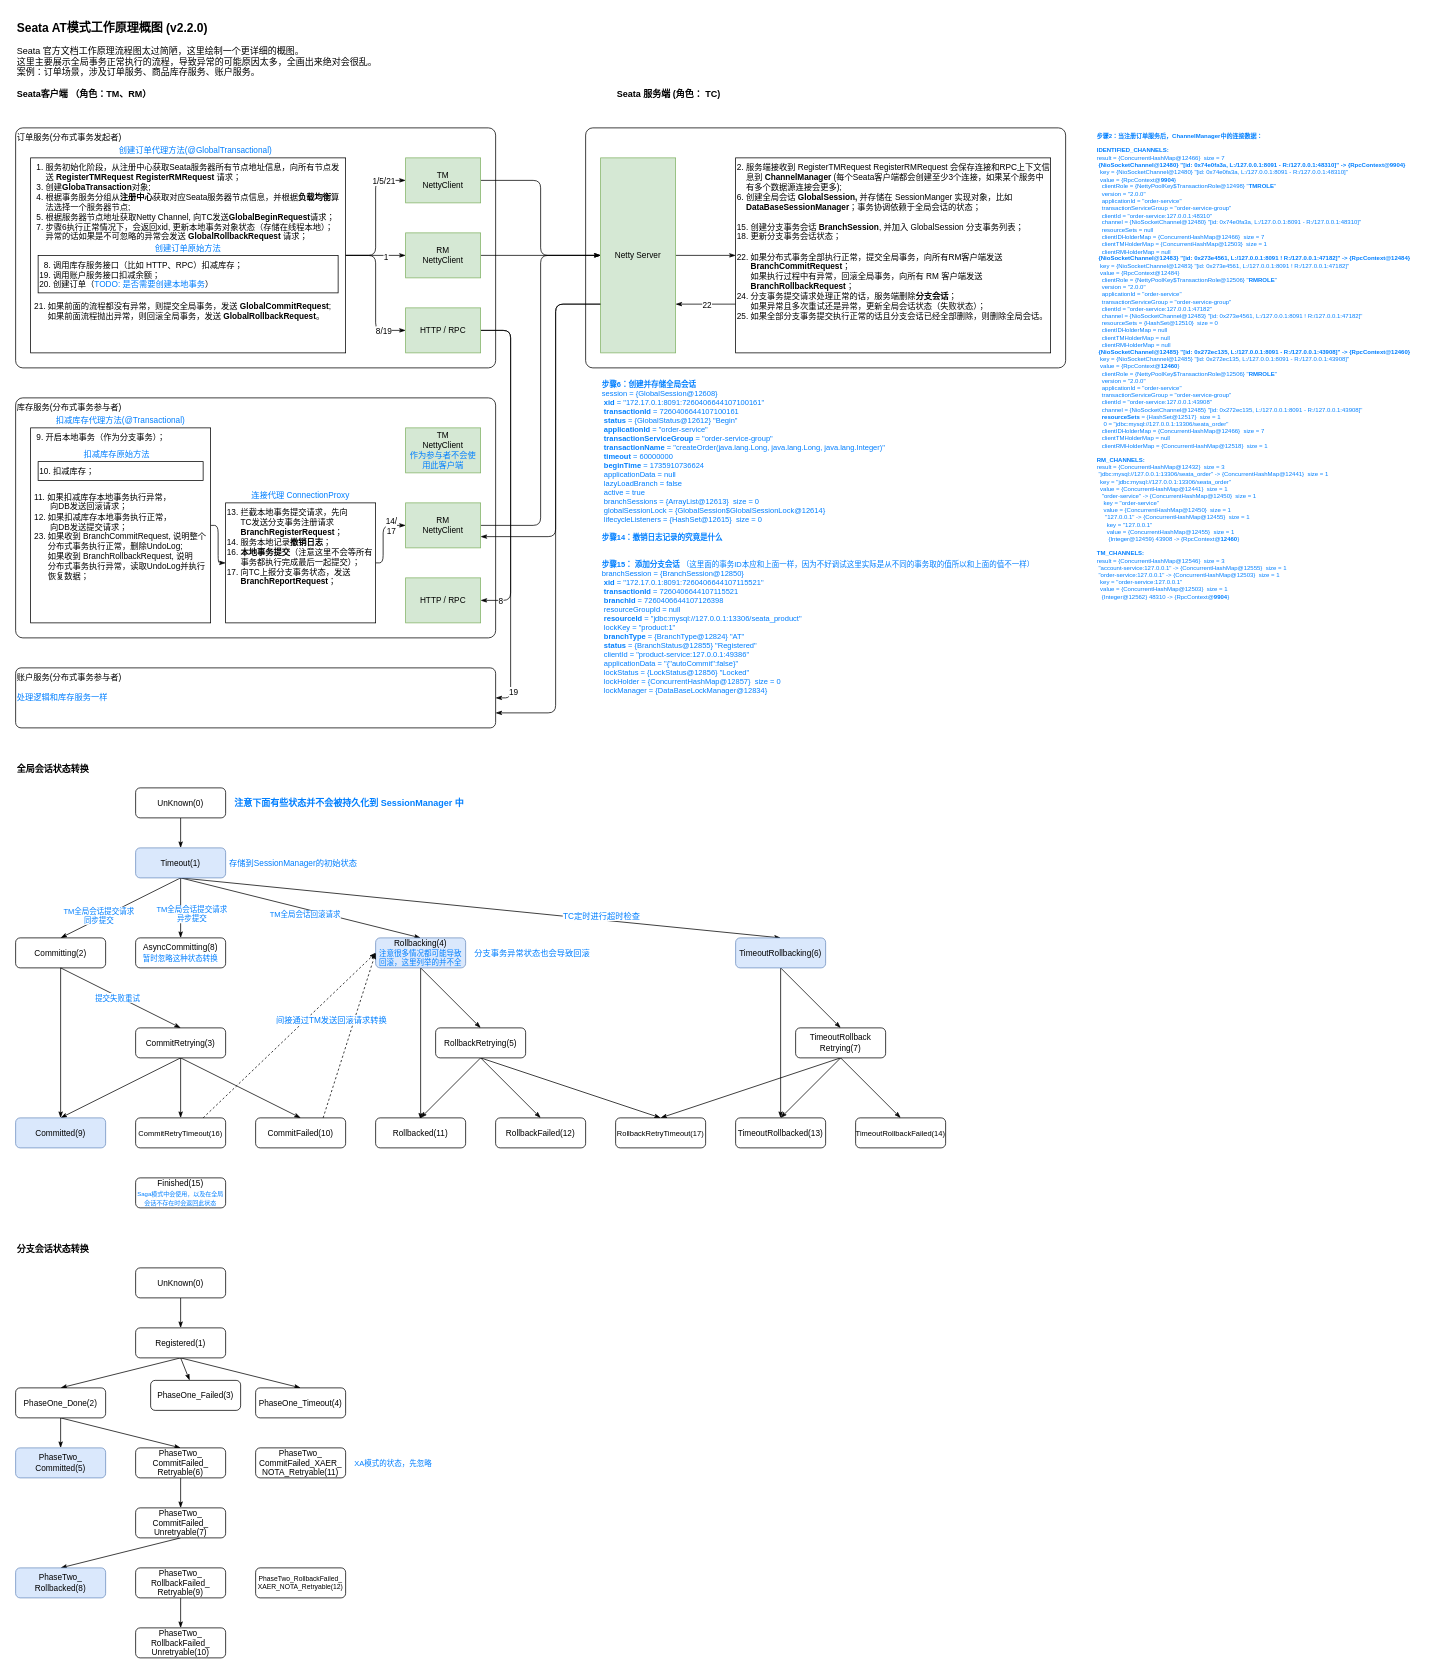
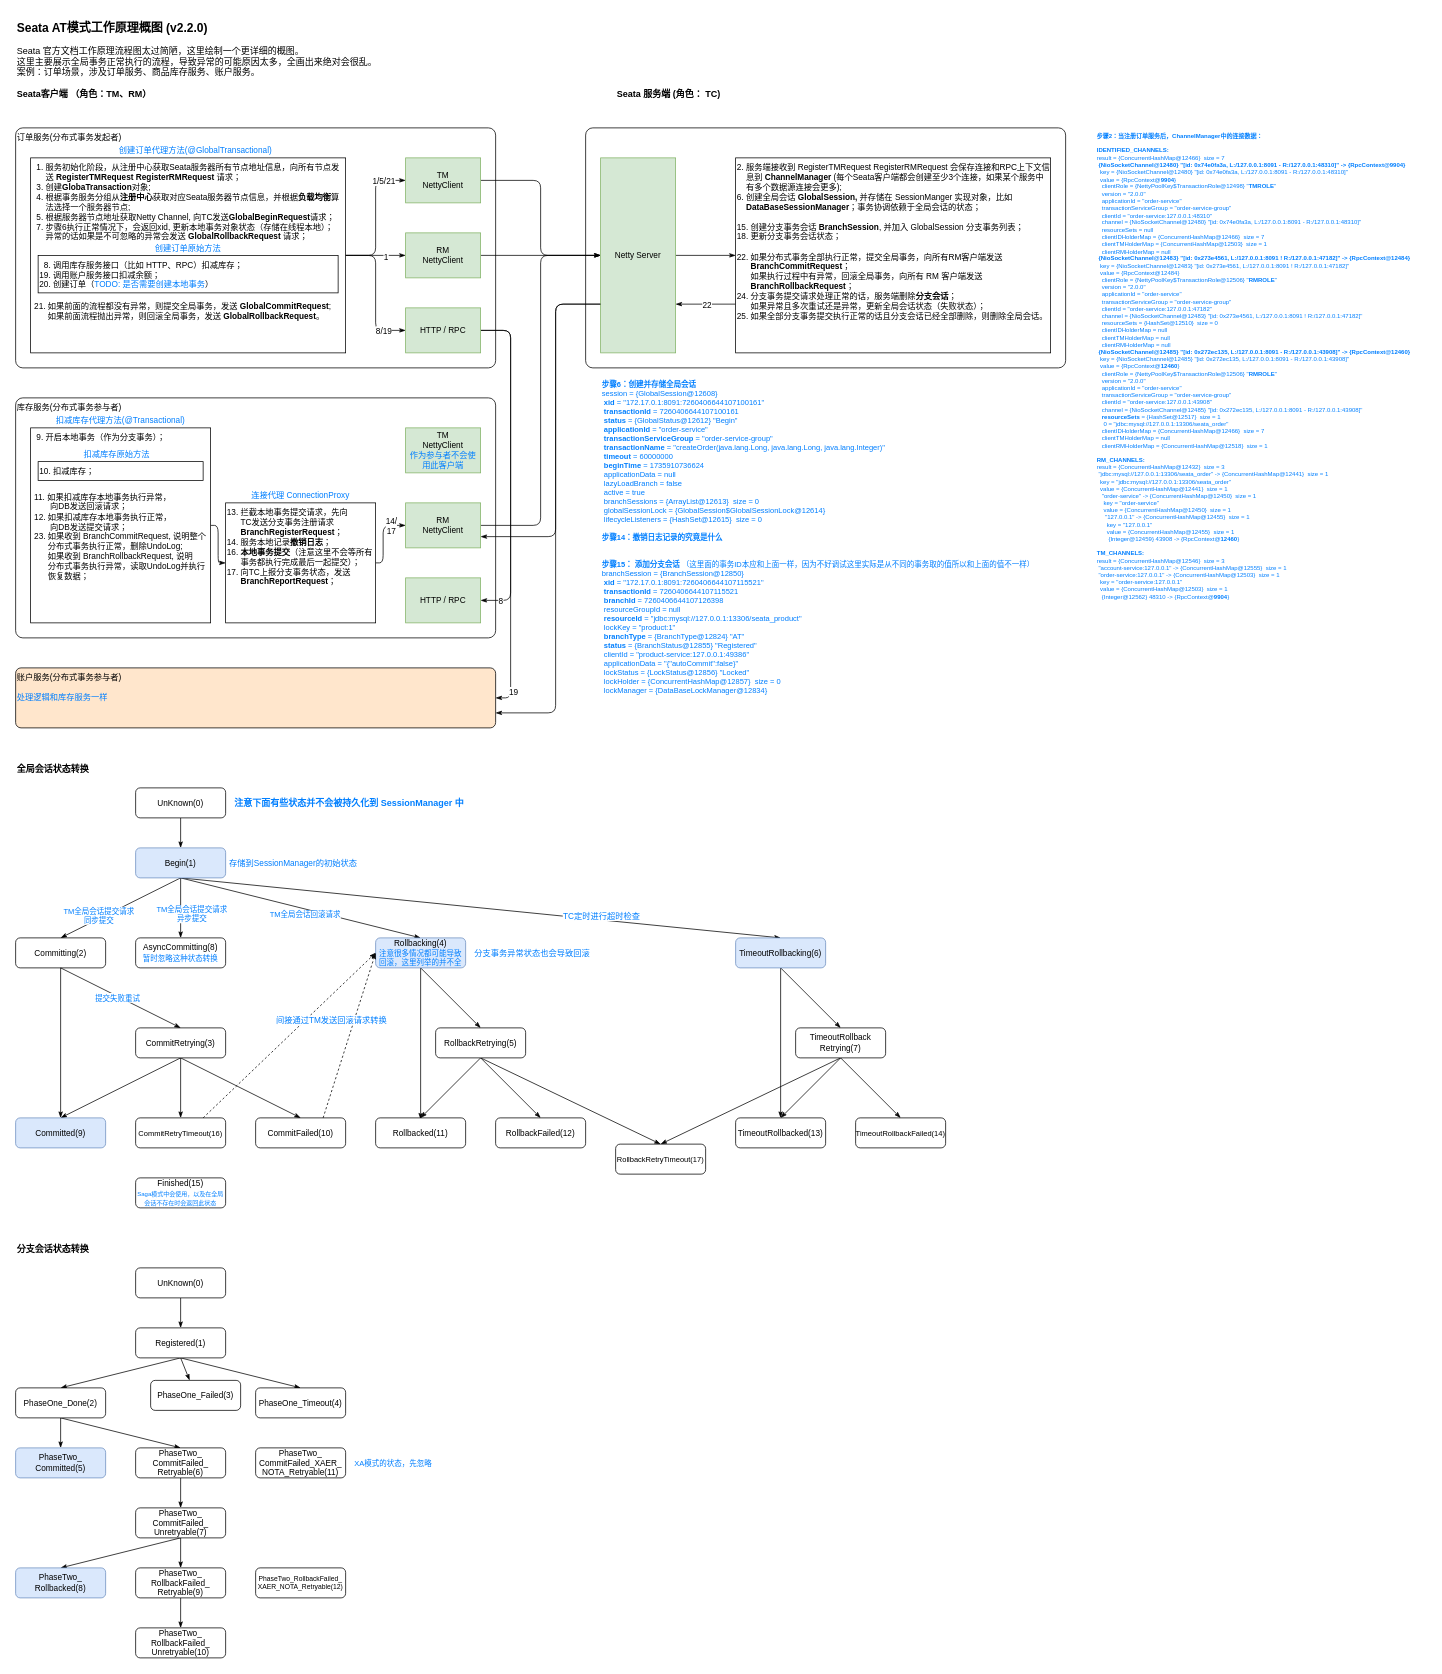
(255, 698) -> (255, 698)
(180, 863) -> (180, 863)
(660, 1133) -> (660, 1159)
none -> (180, 1551)
